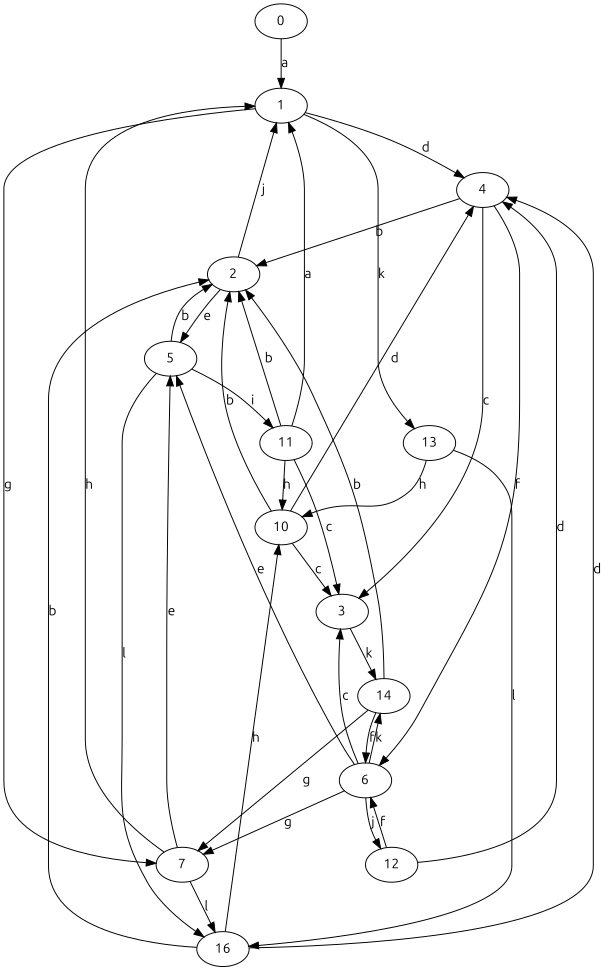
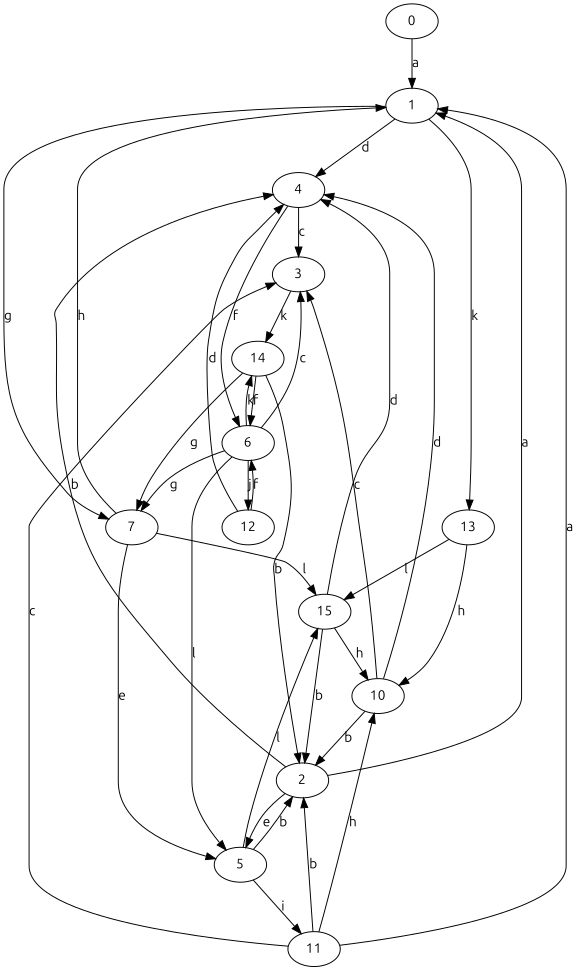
(264, 190) -> (525, 443)
(363, 231) -> (63, 457)
(261, 570) -> (194, 654)
(223, 949) -> (325, 612)
